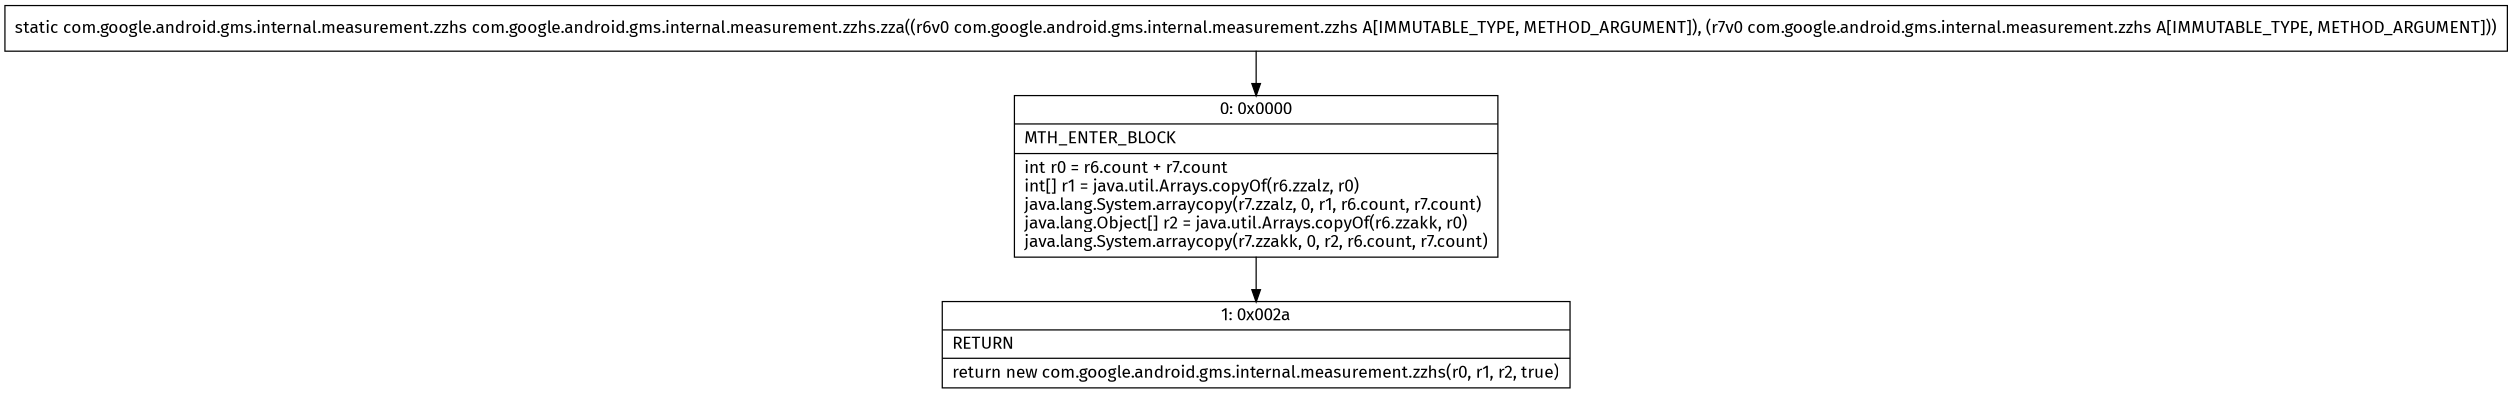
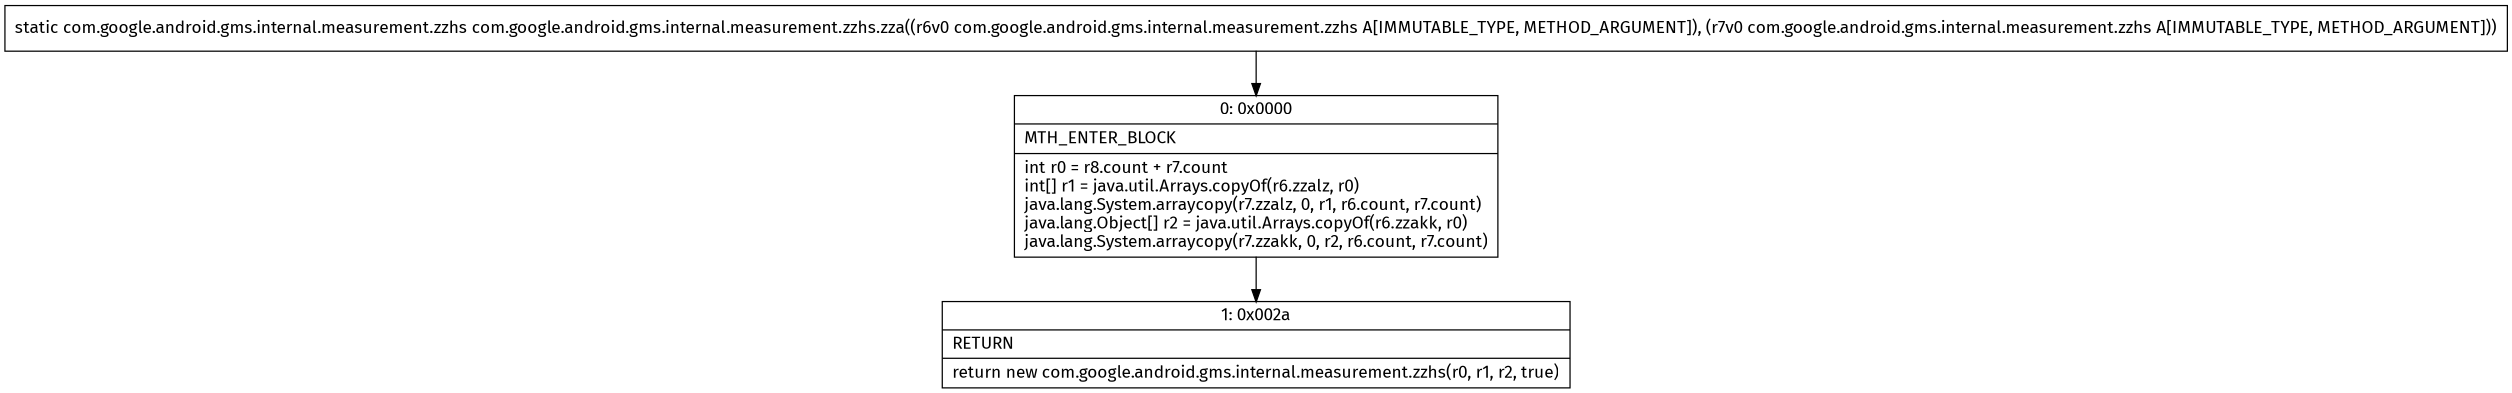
(1127, 168) -> (1127, 168)
